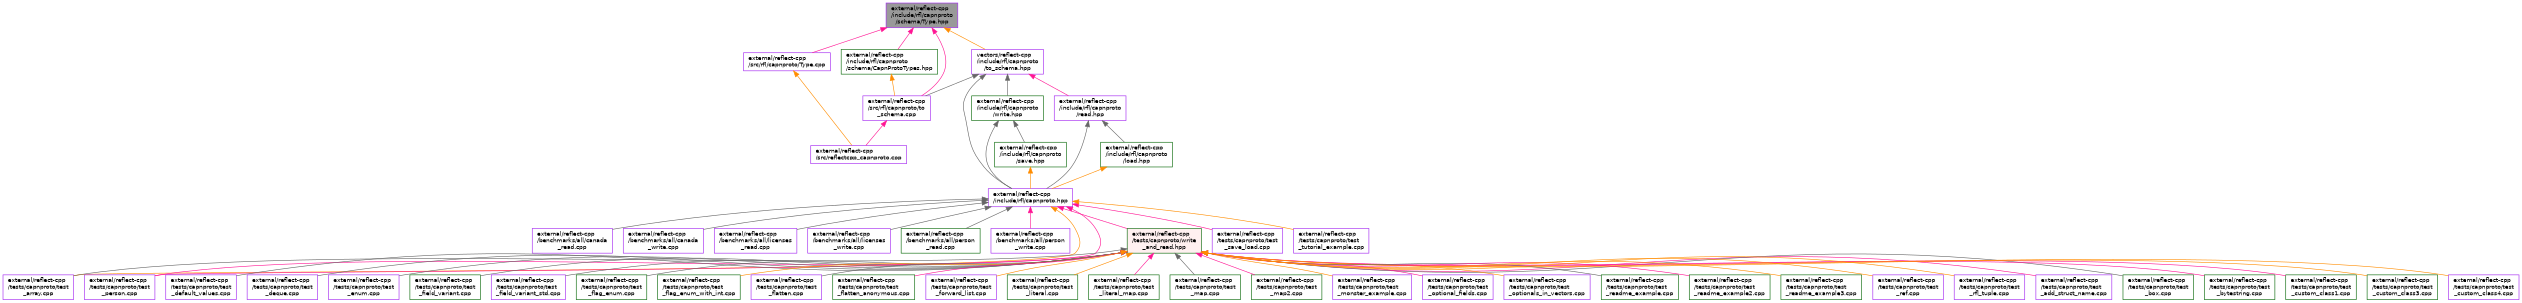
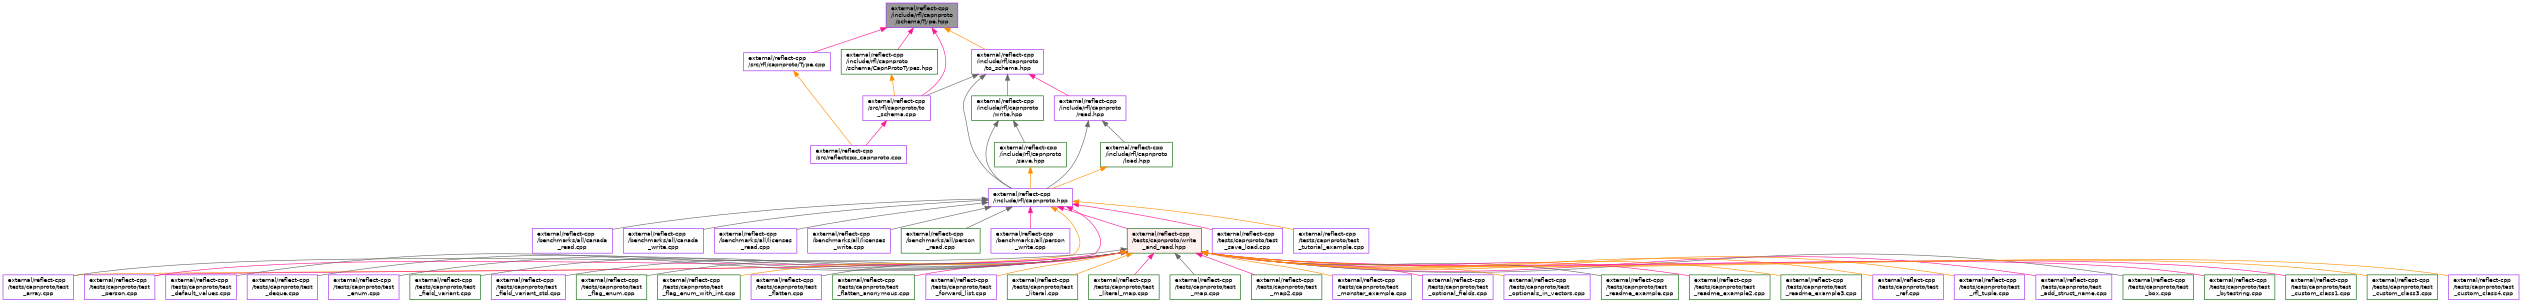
(1008, 62) -> (1008, 62)
